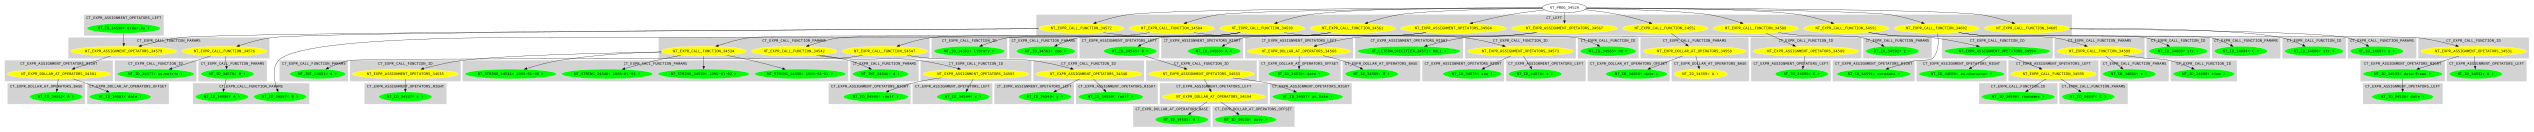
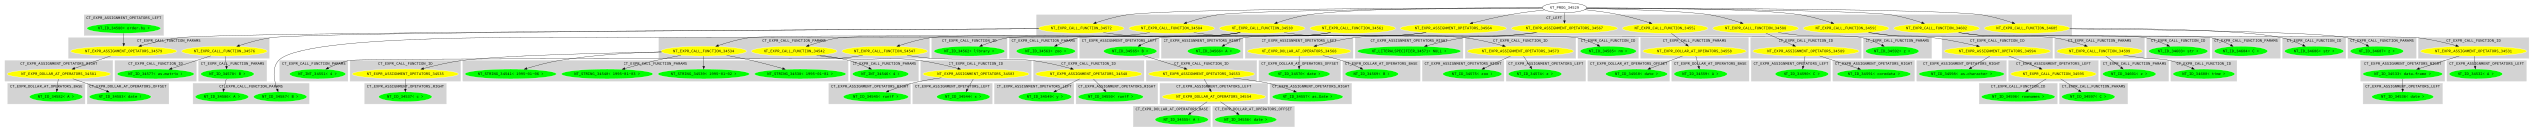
(1454, 11) -> none
(1997, 51) -> (1997, 51)
(1933, 57) -> (1839, 62)
(1701, 74) -> (1701, 74)
